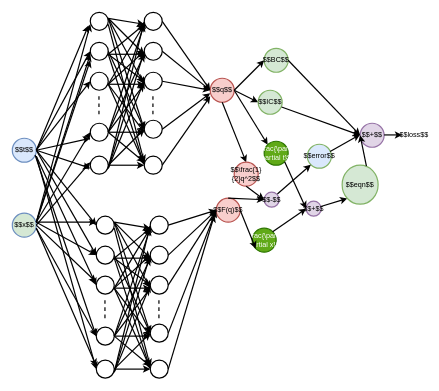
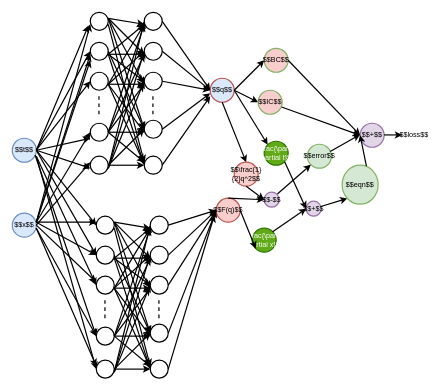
(276, 60) -> (276, 60)
(222, 90) -> (222, 90)
(270, 102) -> (270, 102)
(320, 156) -> (320, 156)
(24, 225) -> (24, 225)
